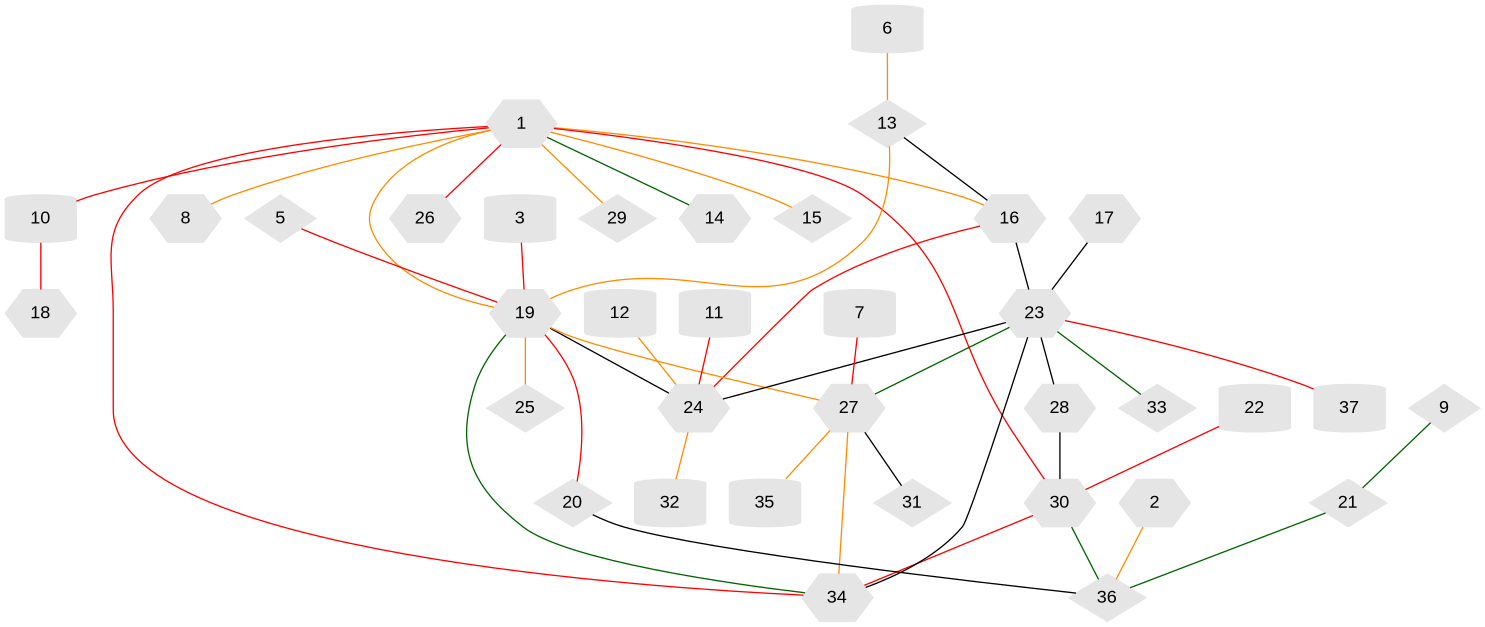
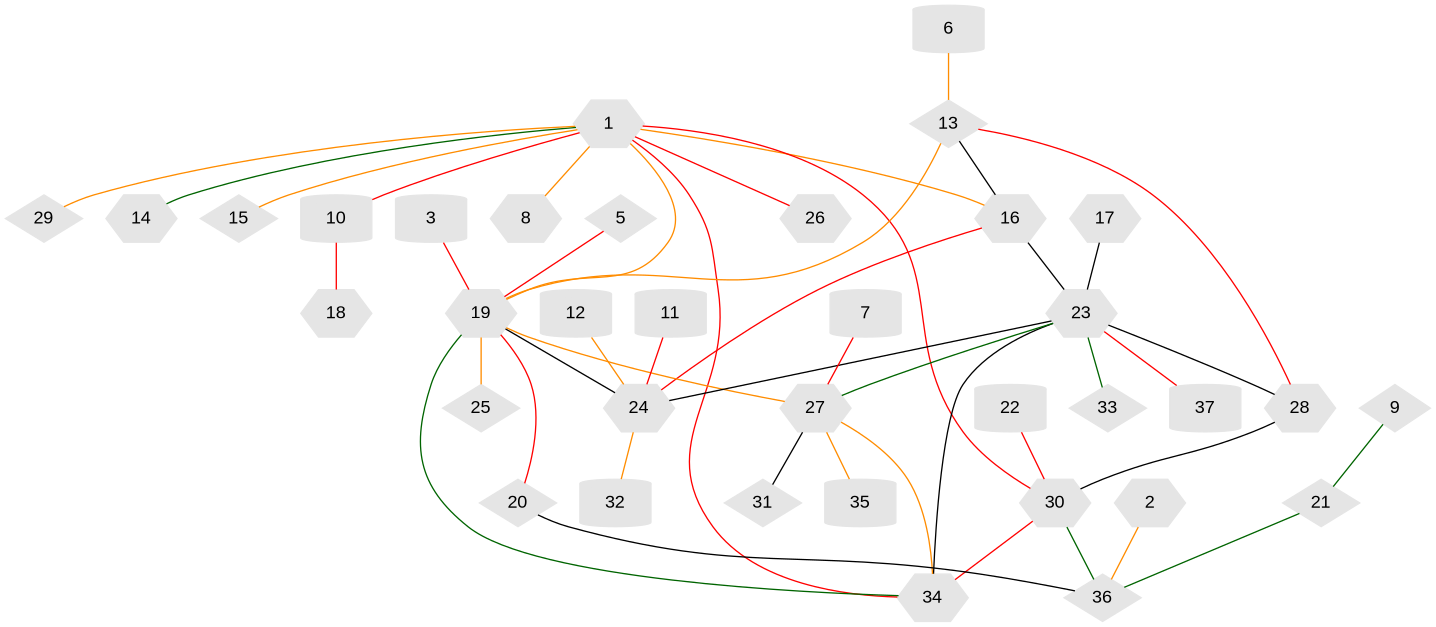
none -> (1171, 211)
